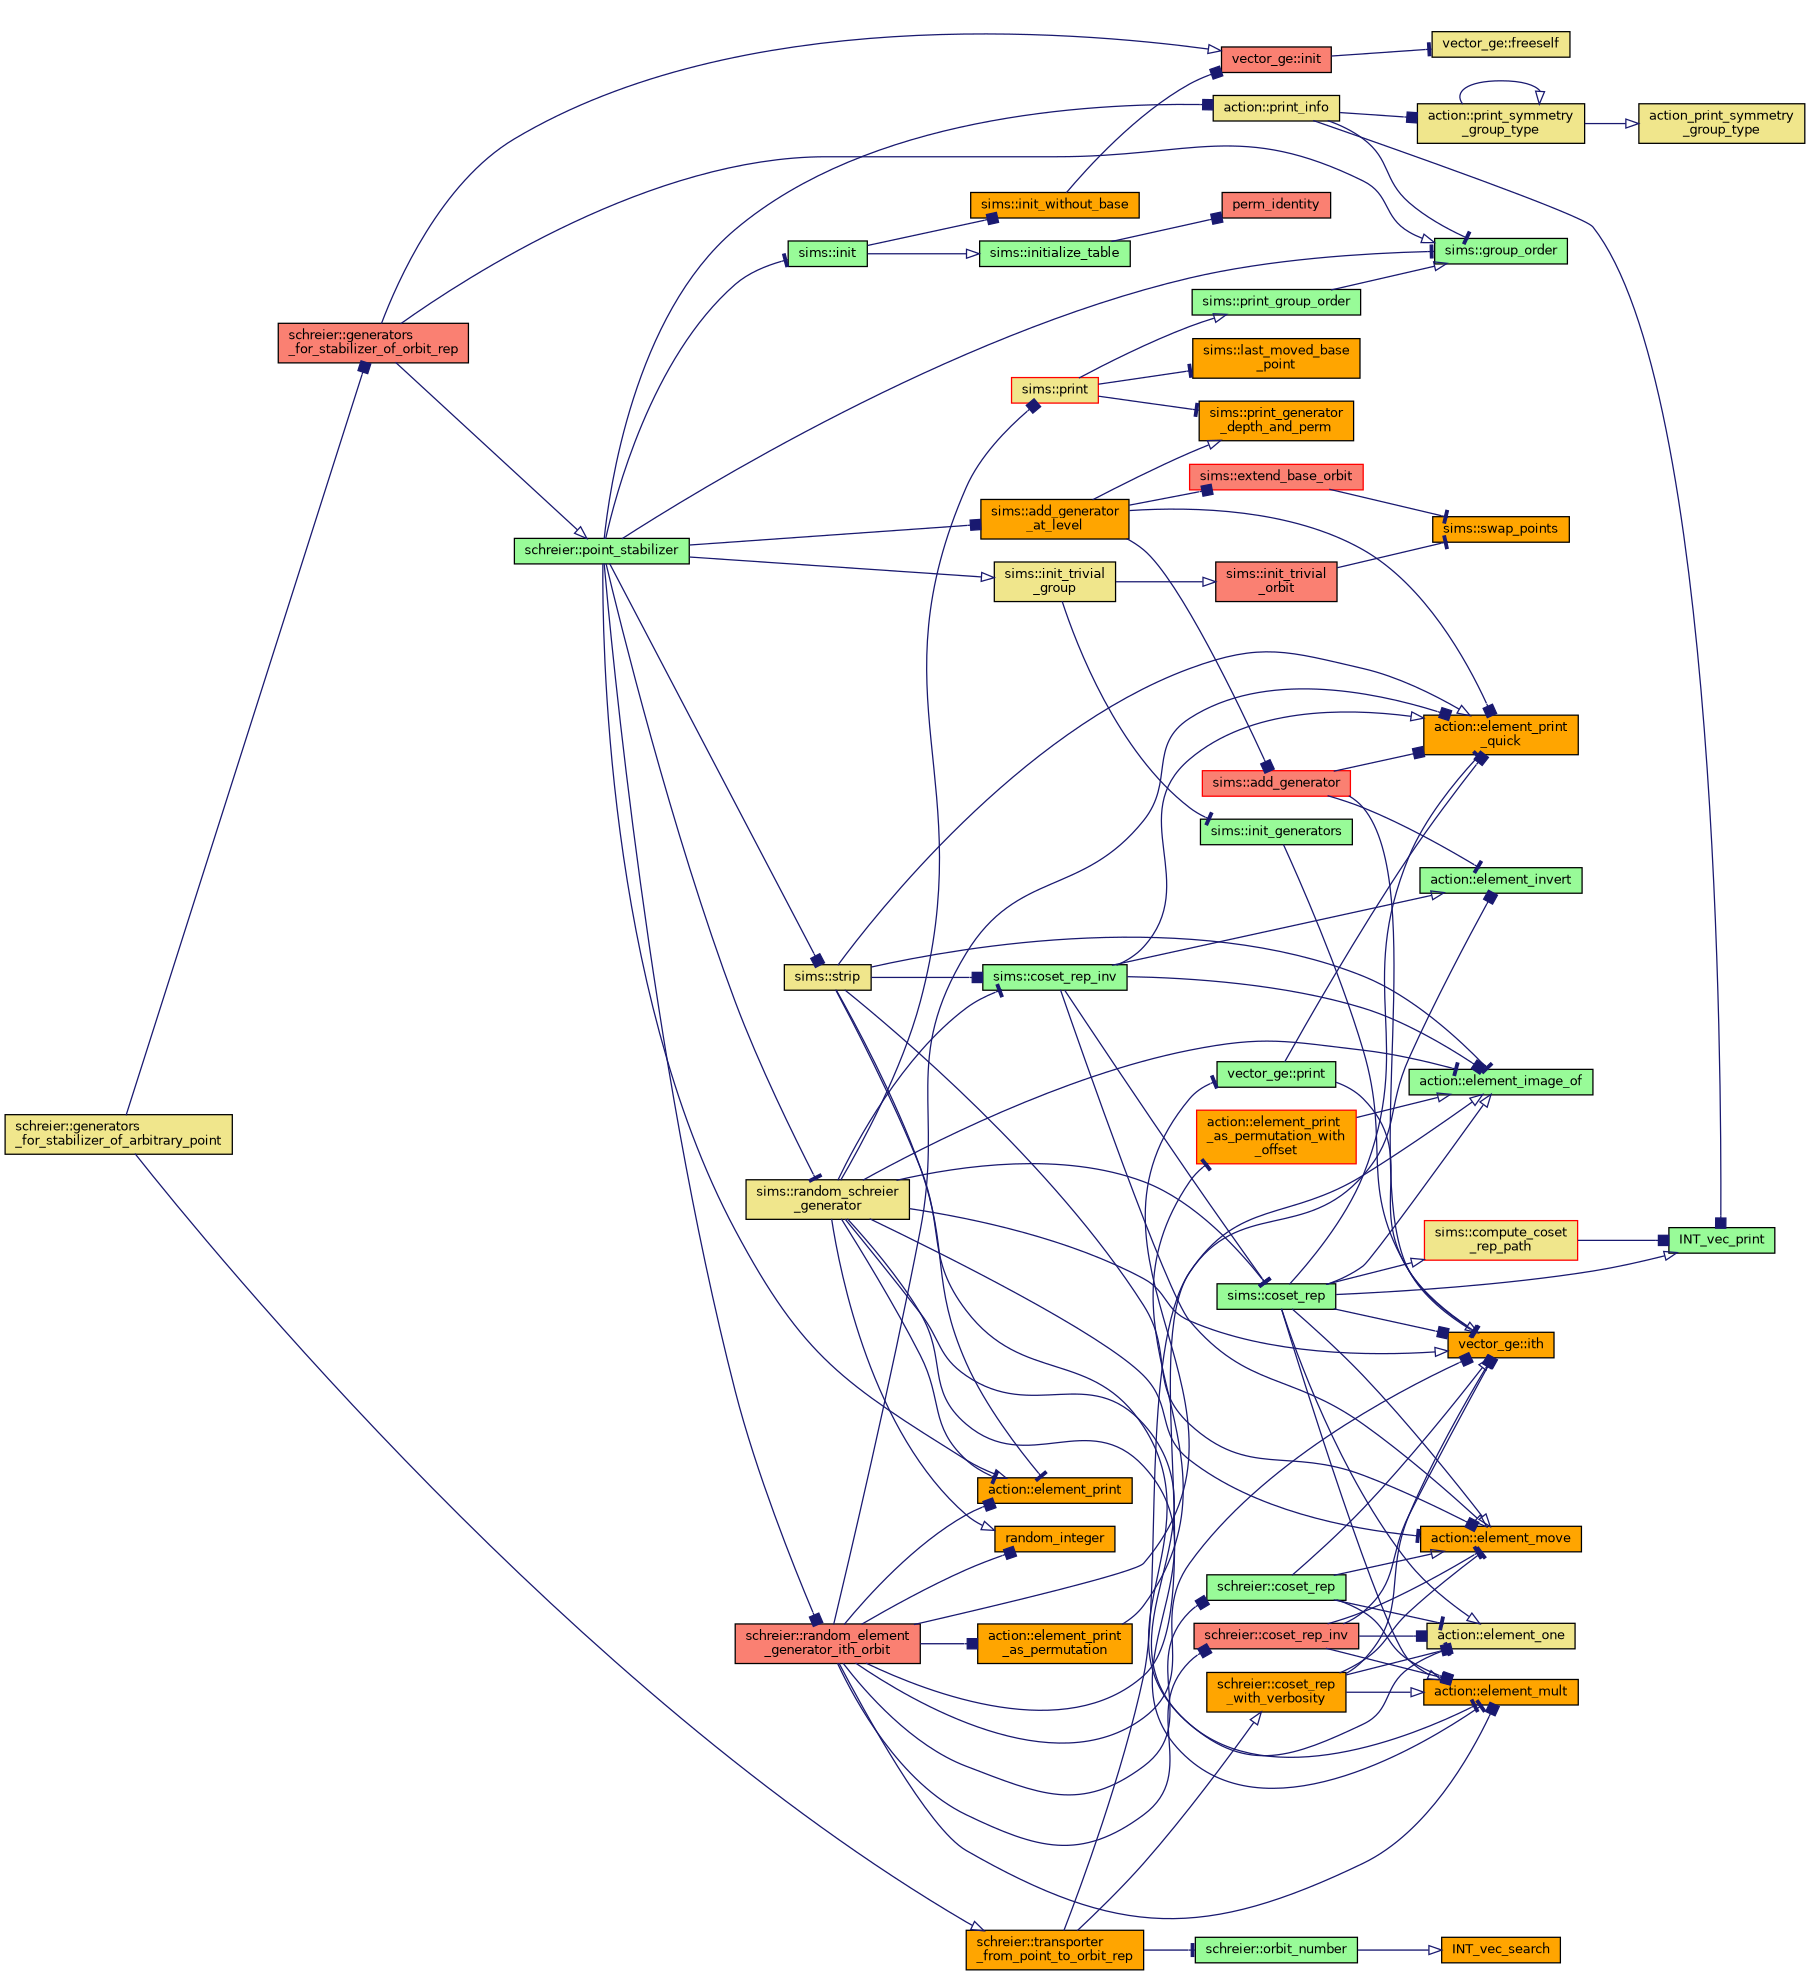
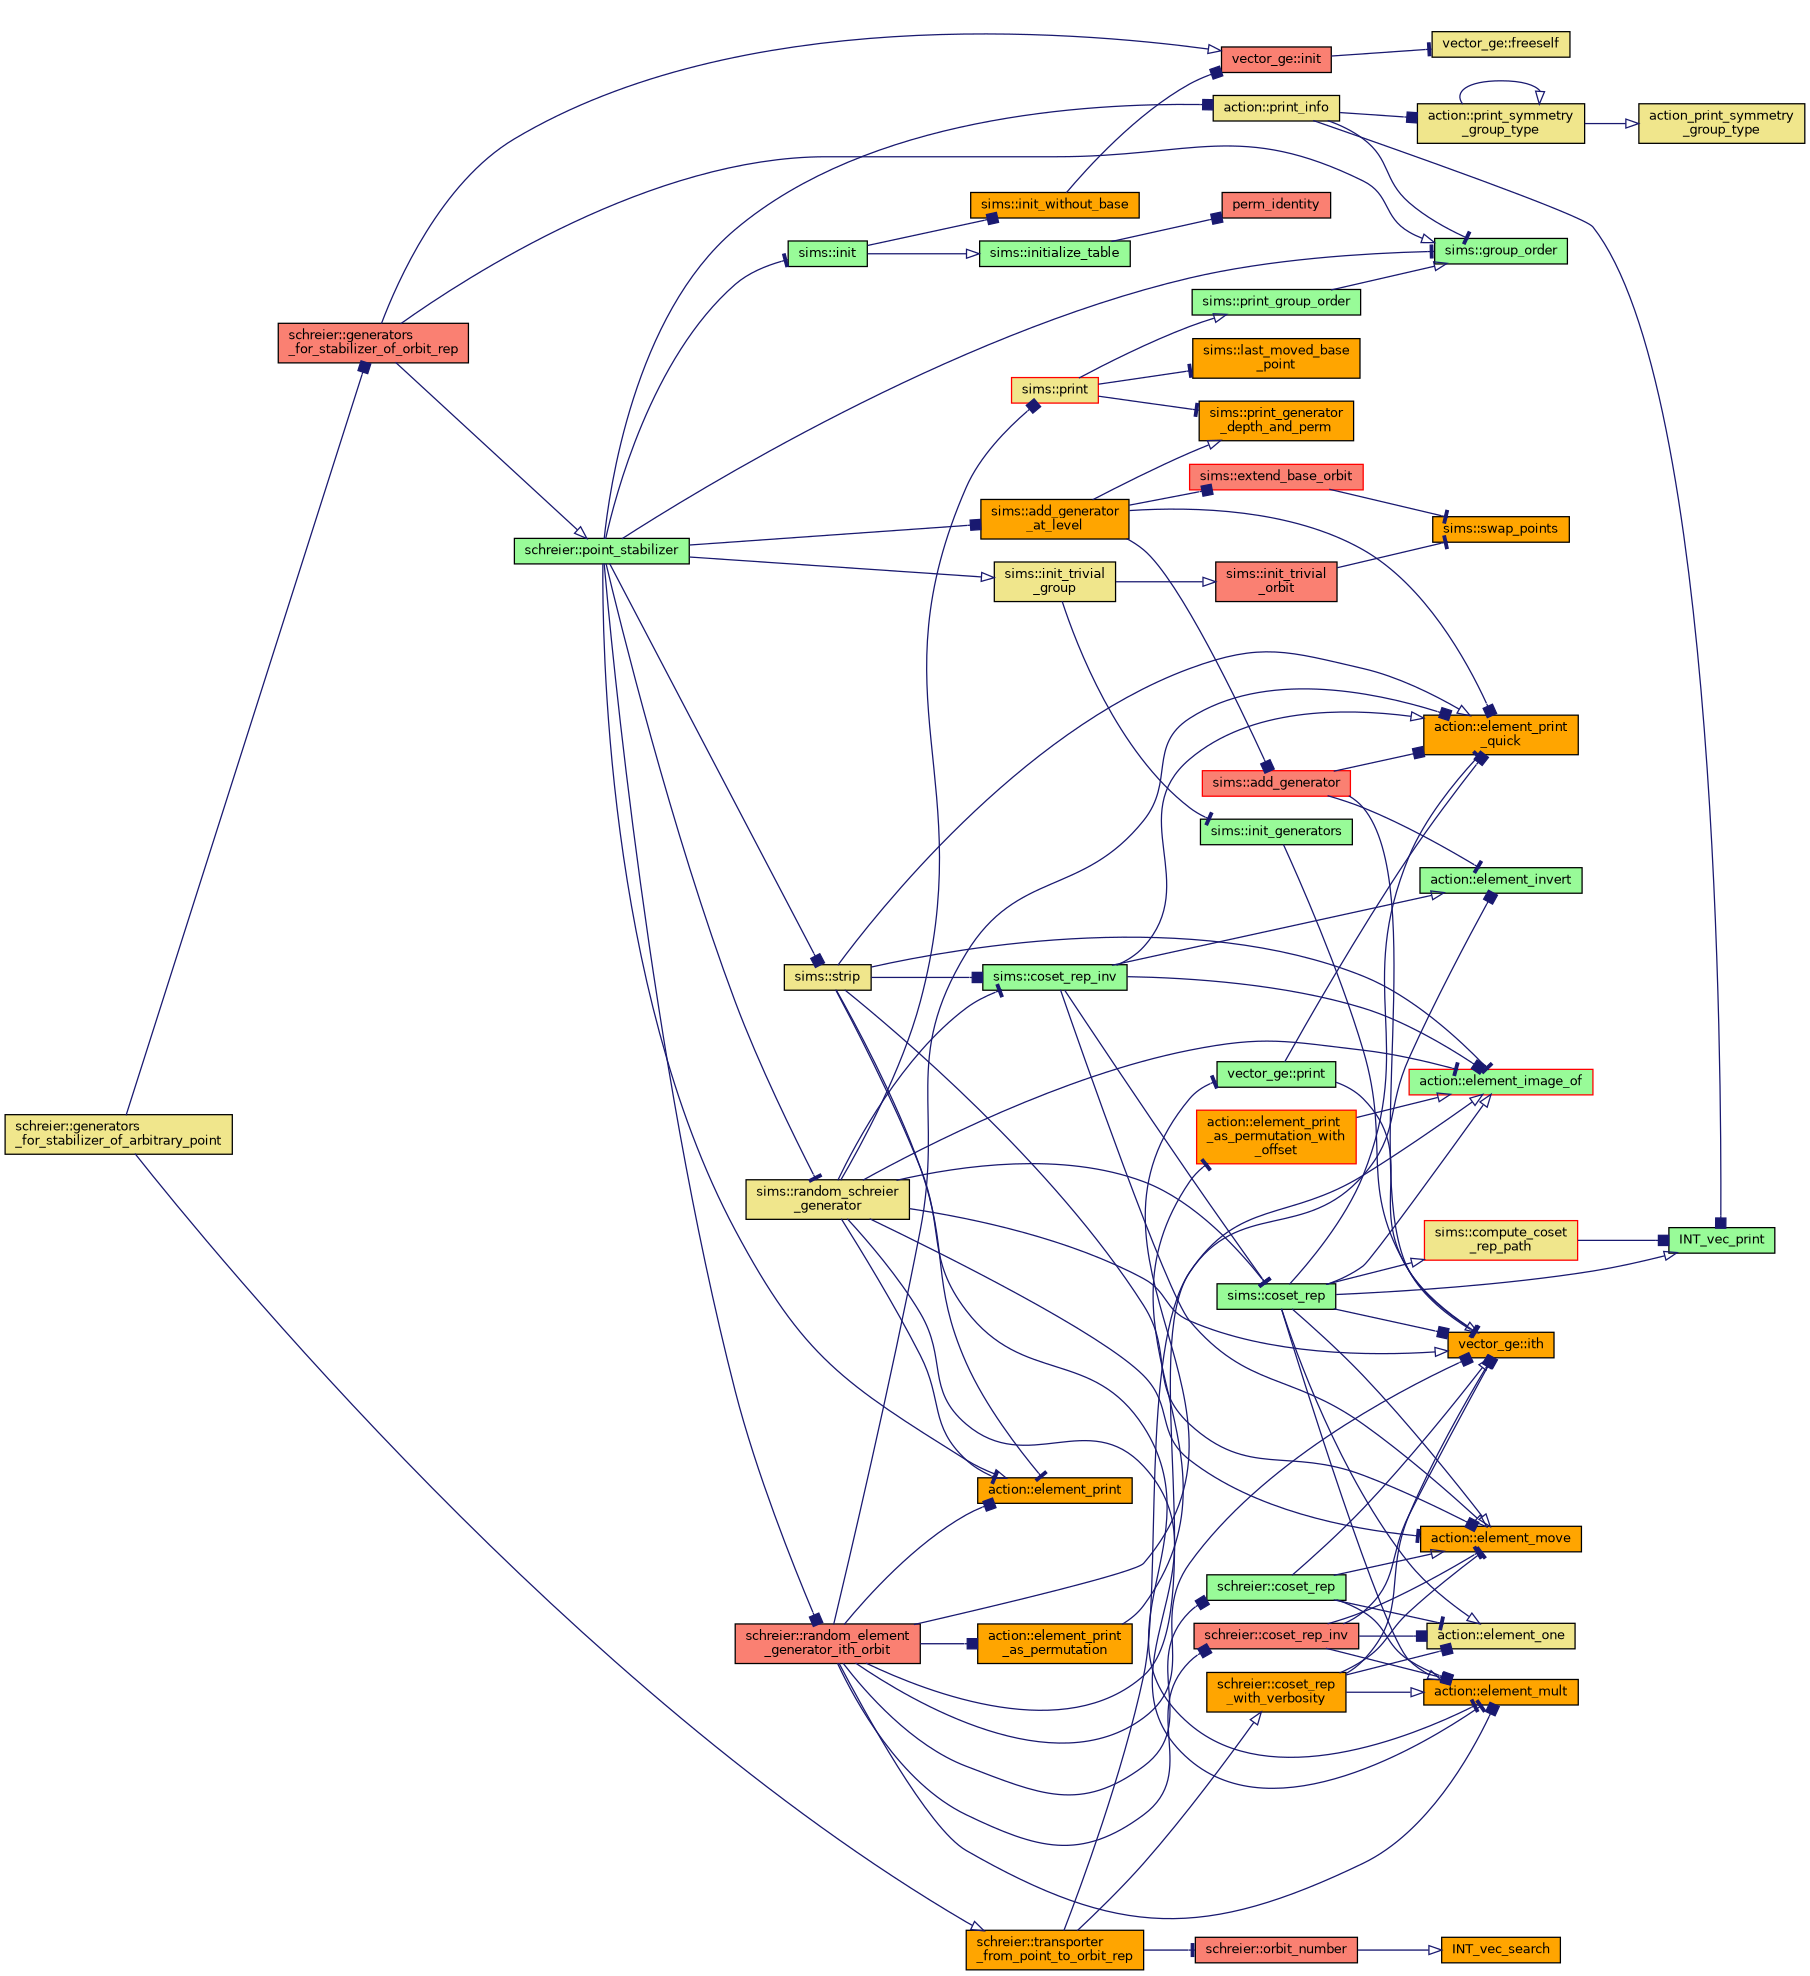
(1501, 1082) -> (1501, 1082)
(1091, 1396) -> none
(1055, 1539) -> none
(1276, 1950) -> (1276, 1950)
